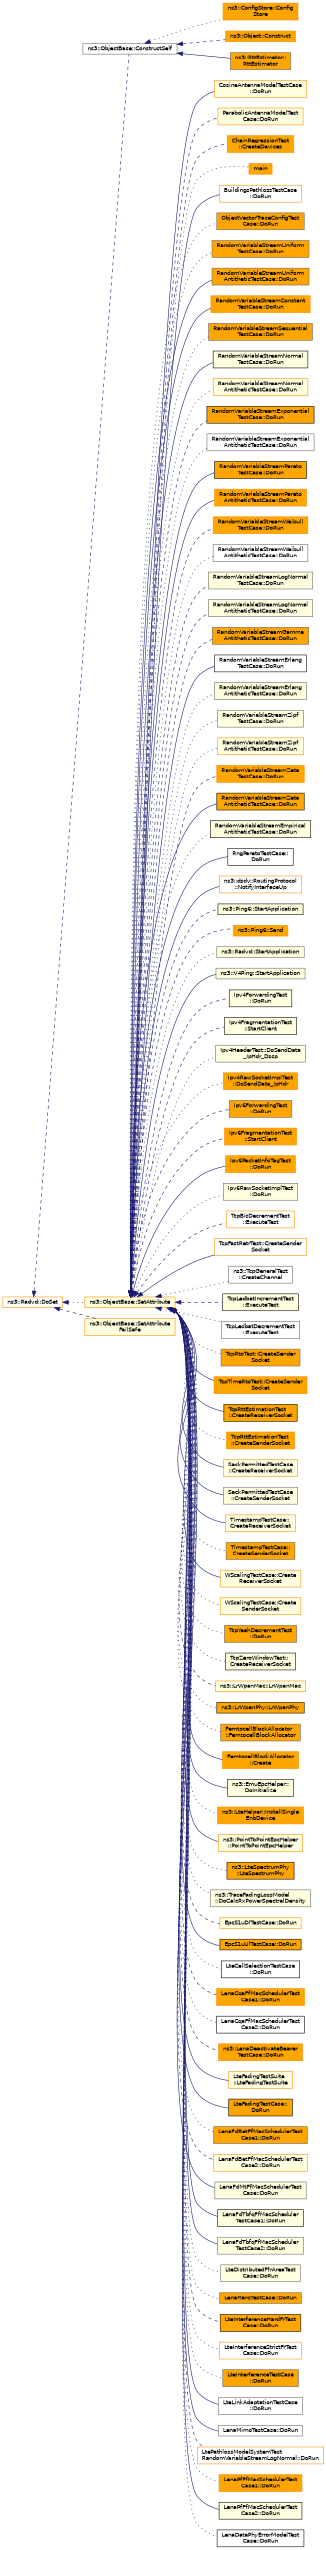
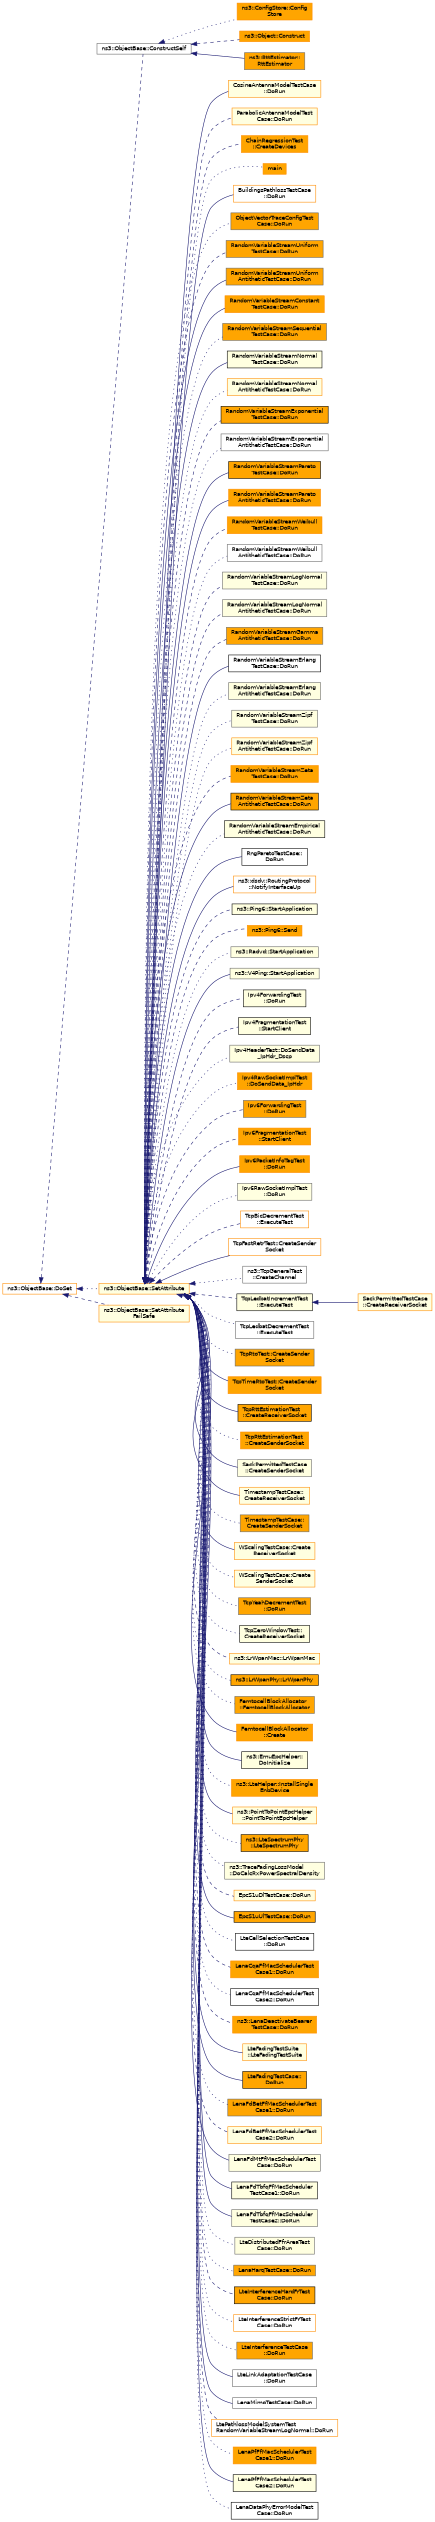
(137, 765) -> (152, 758)
(33, 1302) -> (40, 1289)
(184, 1397) -> (338, 1302)
